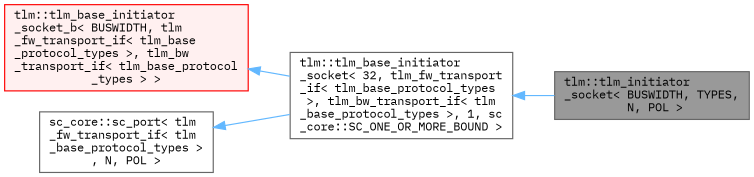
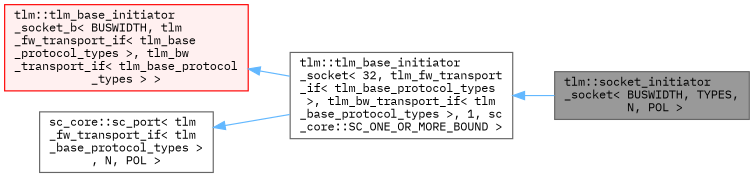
(652, 96) -> (652, 96)
